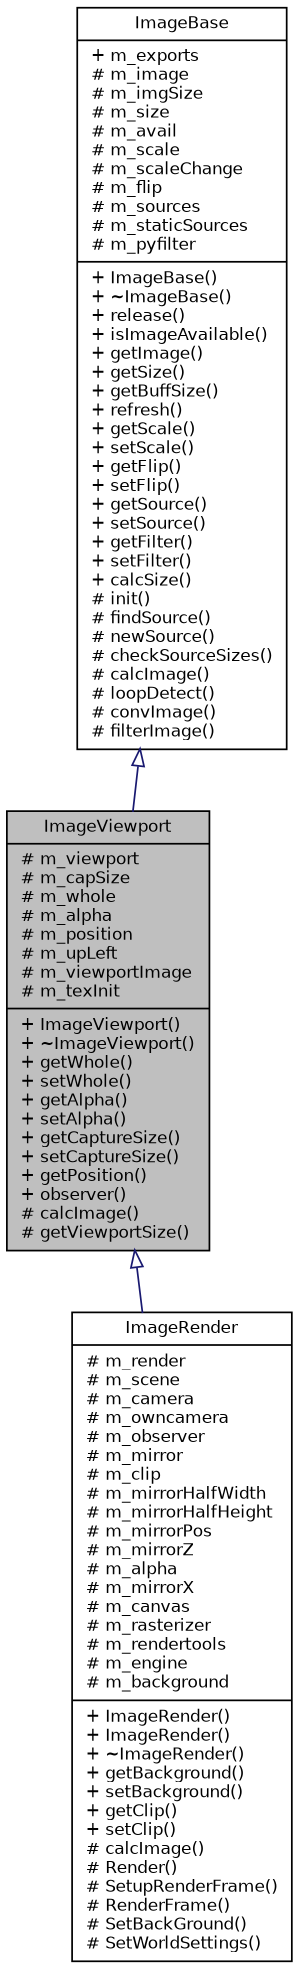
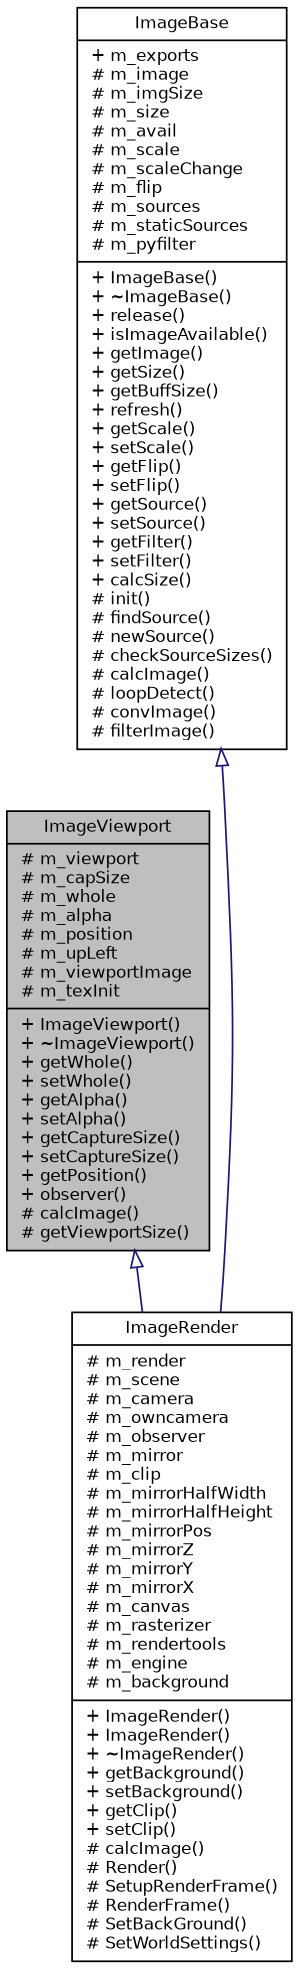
(135, 789) -> (233, 1039)
(132, 1569) -> (140, 1569)
